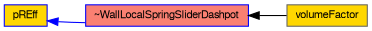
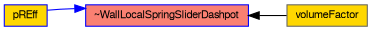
(72, 22) -> (61, 9)
